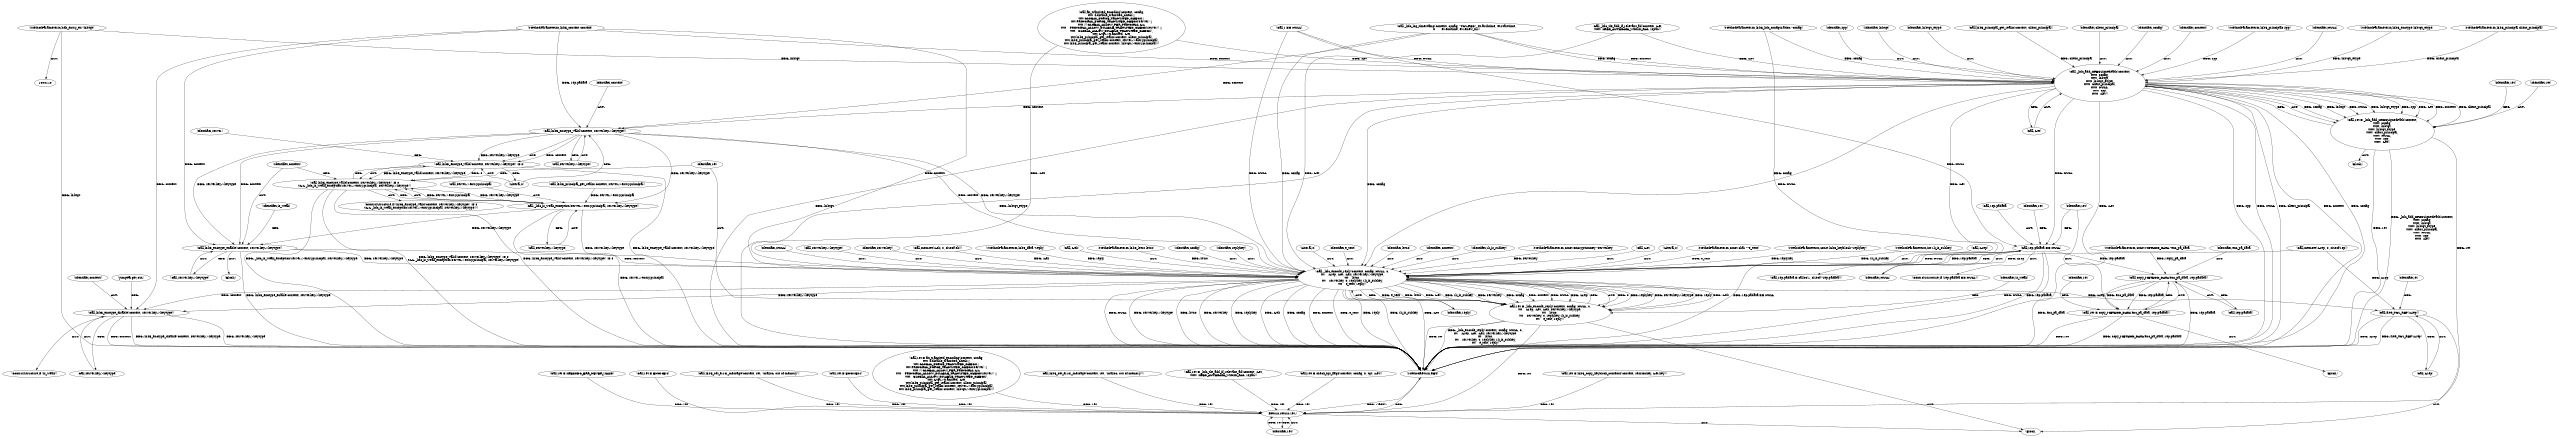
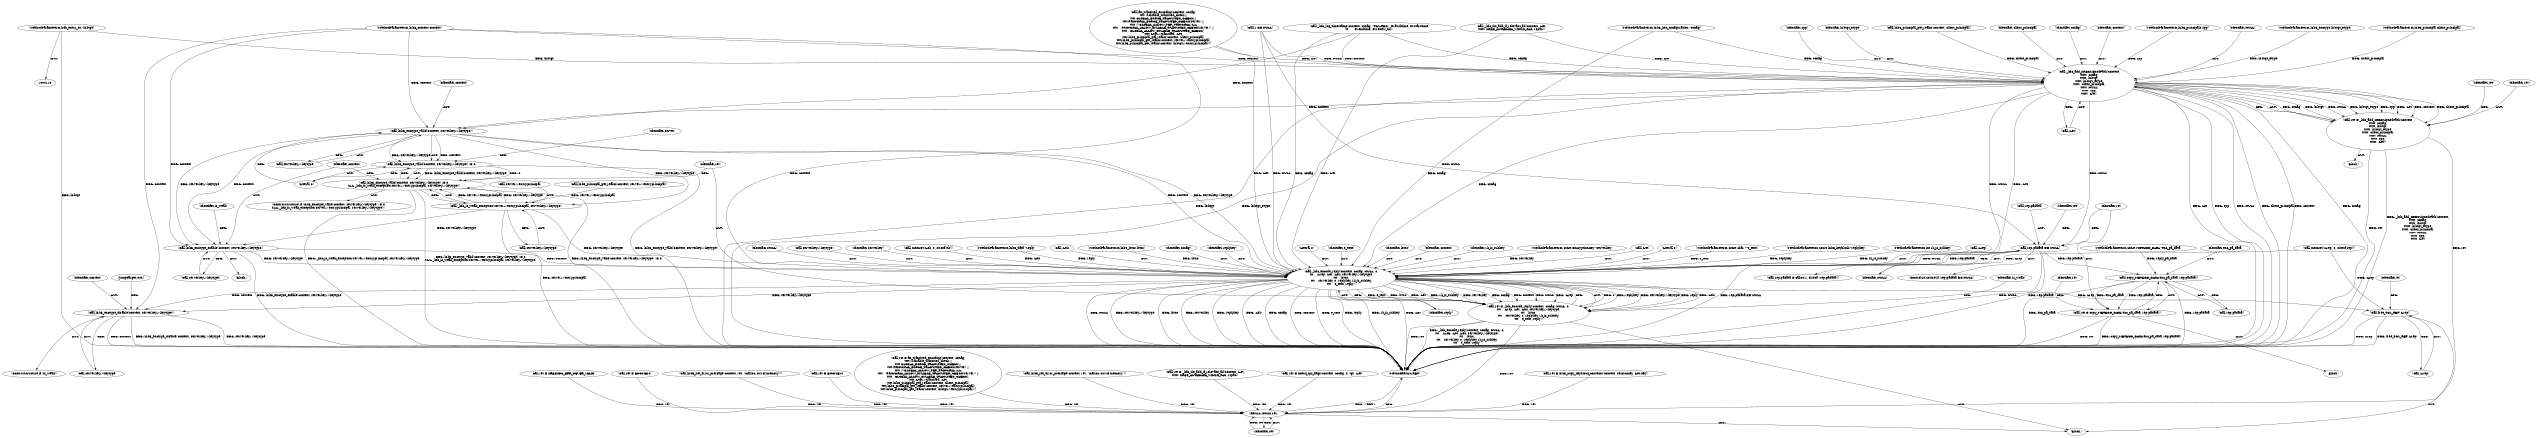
(1876, 28) -> none
(575, 83) -> (421, 83)
